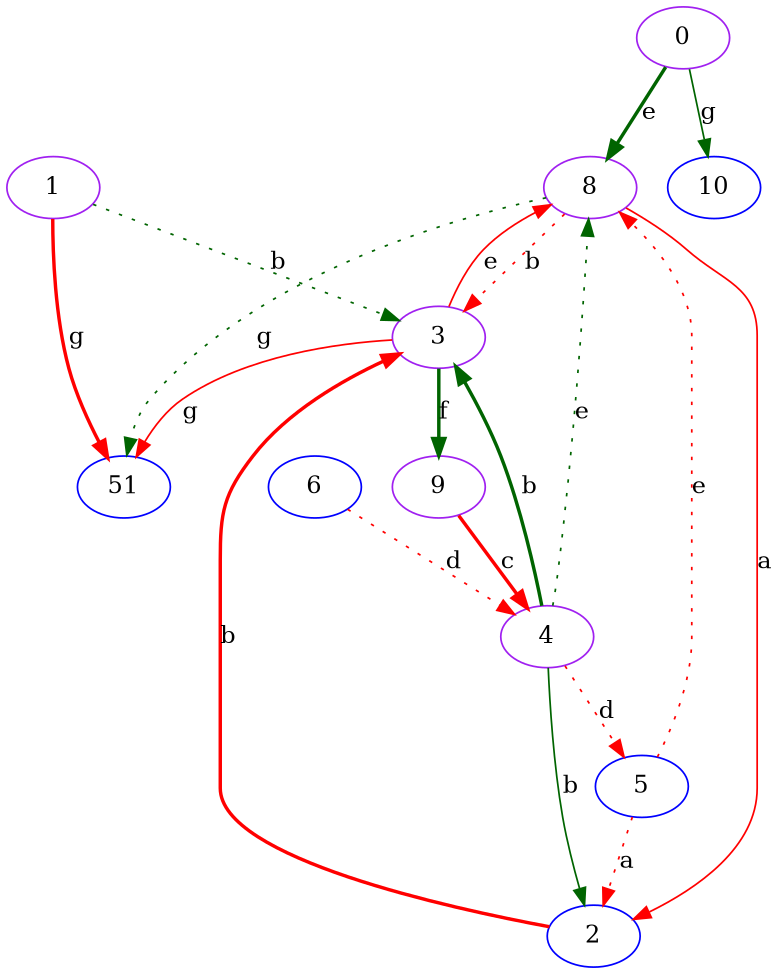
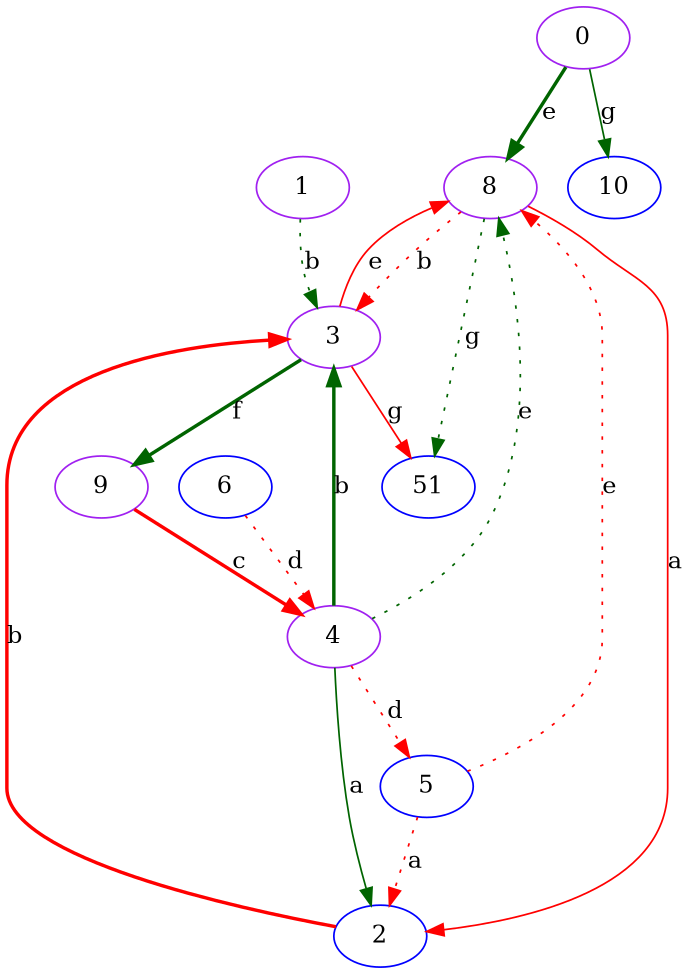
(62, 334) -> none
(571, 786) -> (357, 786)
